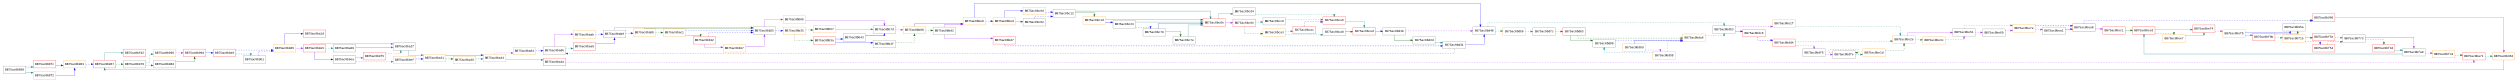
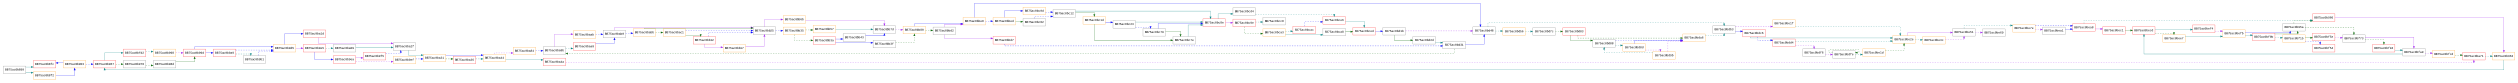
(1153, 20) -> (1125, 40)
(1303, 20) -> none
(2196, 20) -> (2196, 20)
(2008, 31) -> none
(1303, 35) -> (1303, 35)
(2195, 36) -> (2203, 36)
none -> (1820, 38)
(2333, 42) -> (2332, 27)
(351, 44) -> (352, 43)
none -> (1618, 45)
none -> (232, 47)
(394, 54) -> (394, 54)
(150, 60) -> (148, 52)
(464, 60) -> (464, 60)
(58, 65) -> (61, 63)
